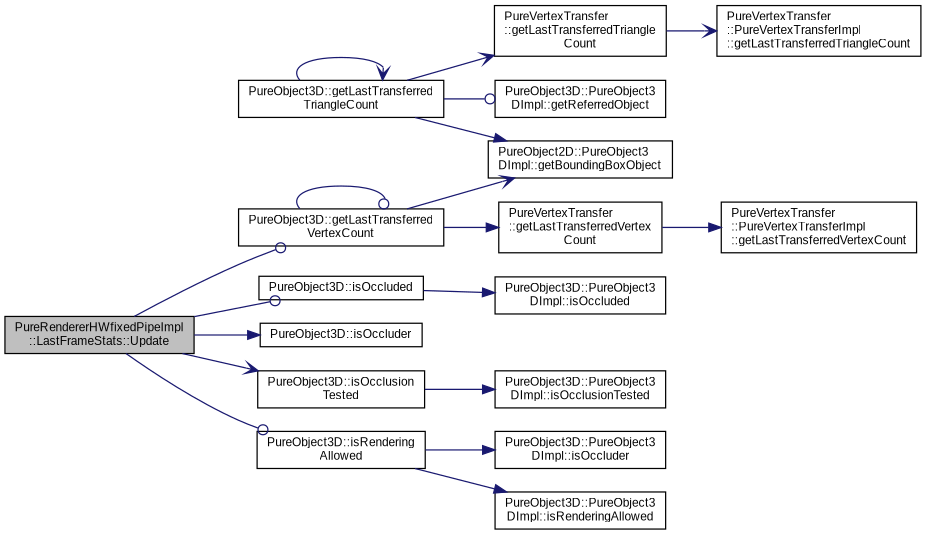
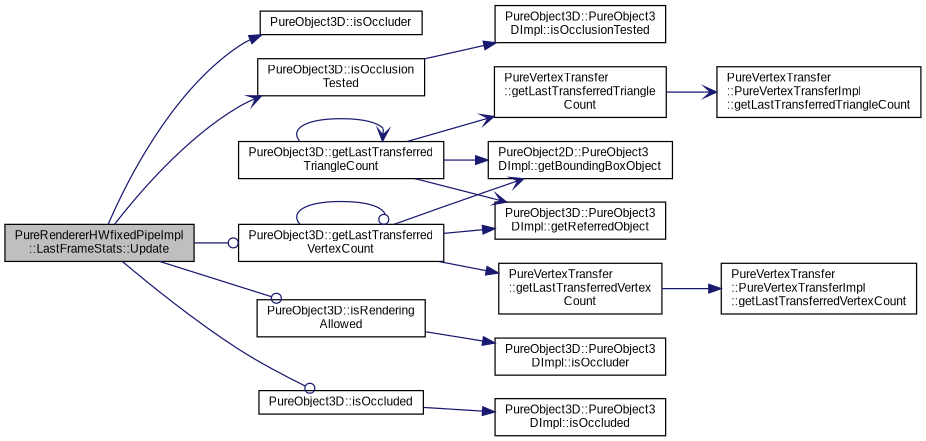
(464, 99) -> (455, 189)
none -> (463, 232)
(580, 511) -> none
